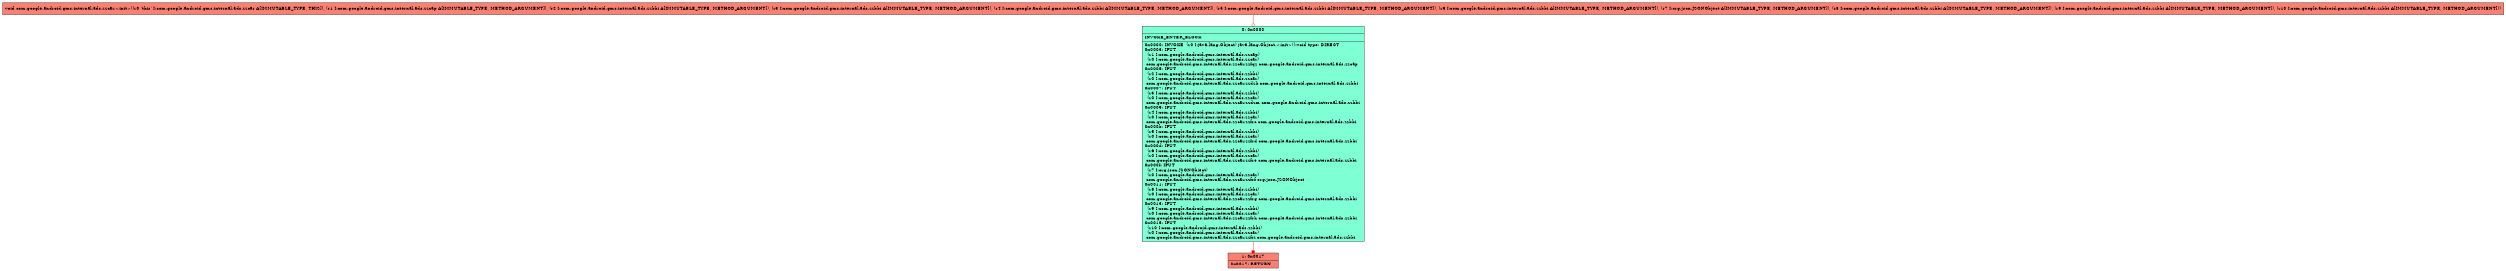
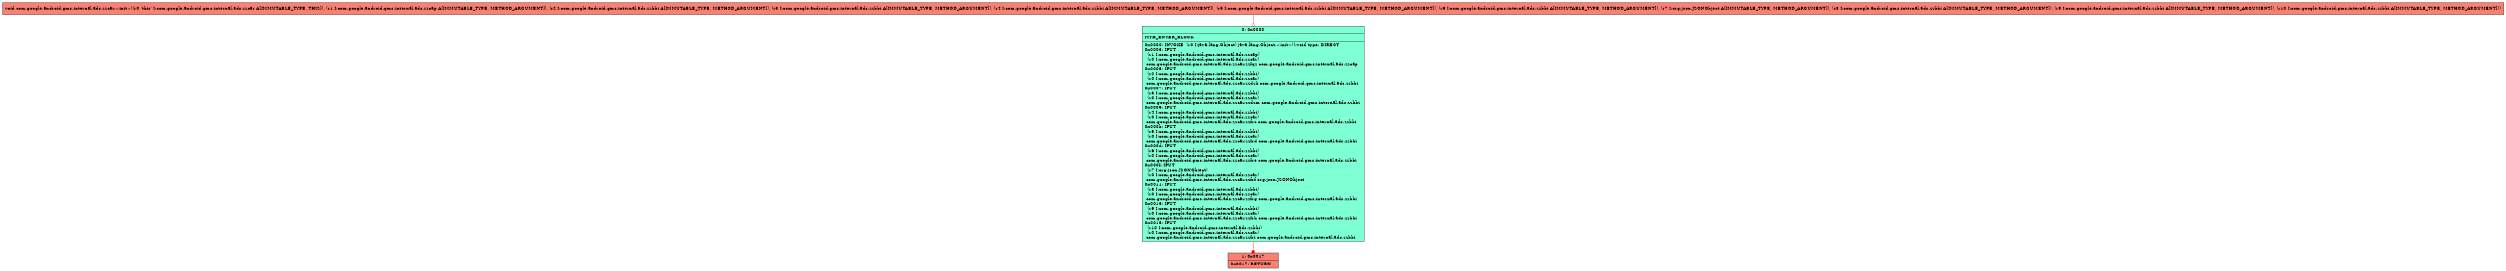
(1173, 37) -> (1169, 37)
